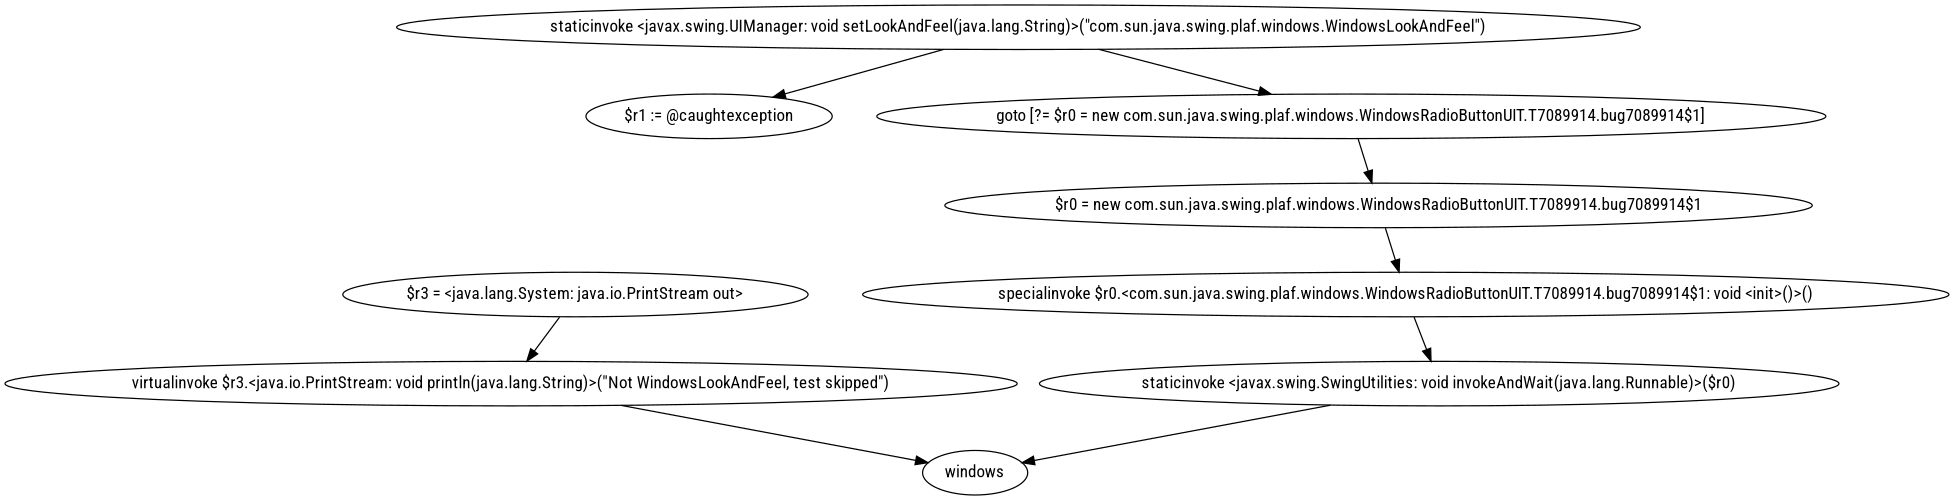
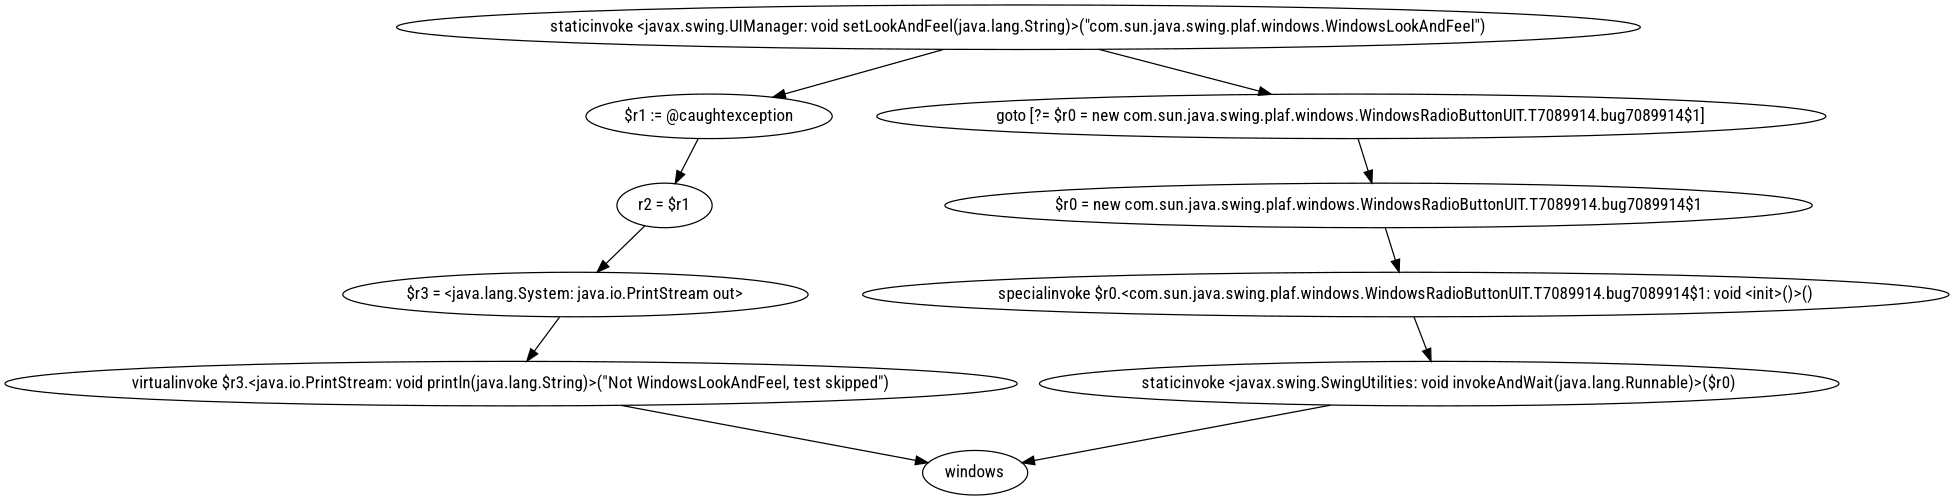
none -> (665, 205)
